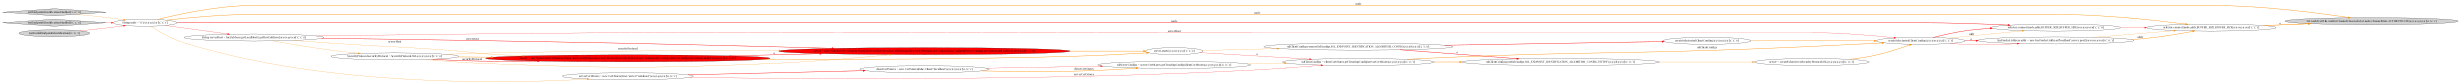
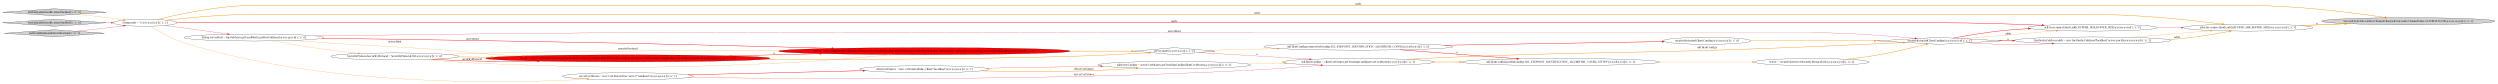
(54, 33) -> (54, 33)
(1921, 41) -> (1939, 41)
(1174, 51) -> (1174, 51)
